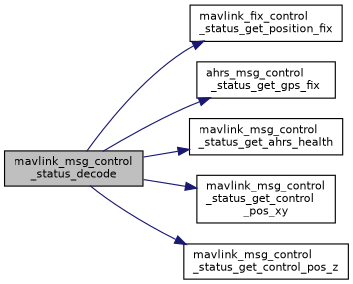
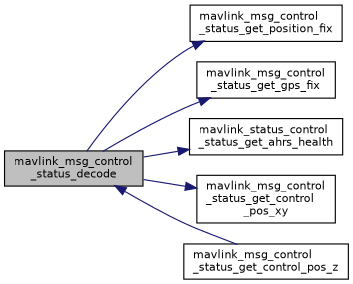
(266, 23) -> (266, 23)
(266, 80) -> (266, 80)
(266, 137) -> (266, 137)
(131, 215) -> (180, 221)
